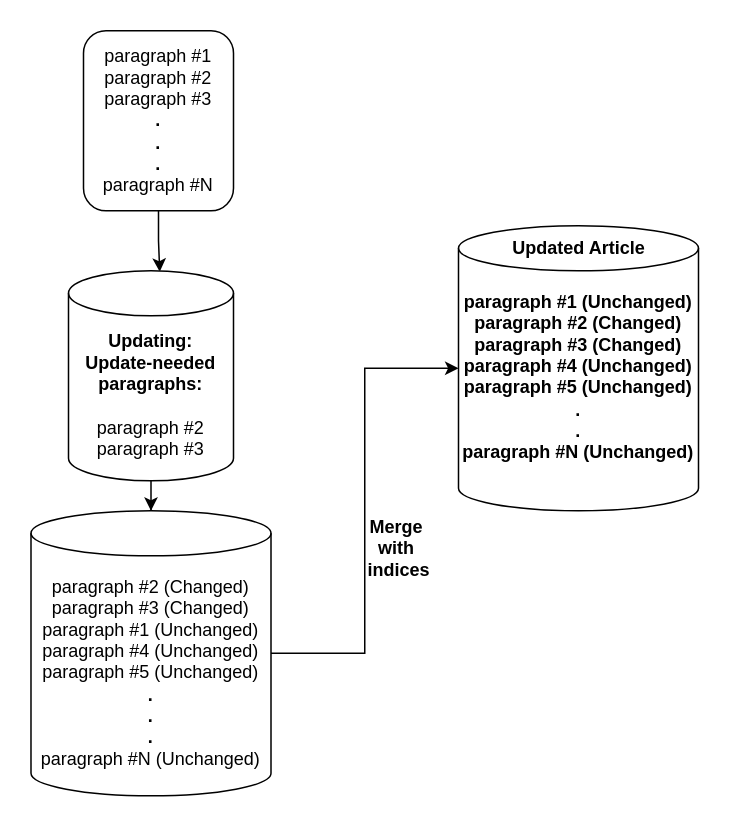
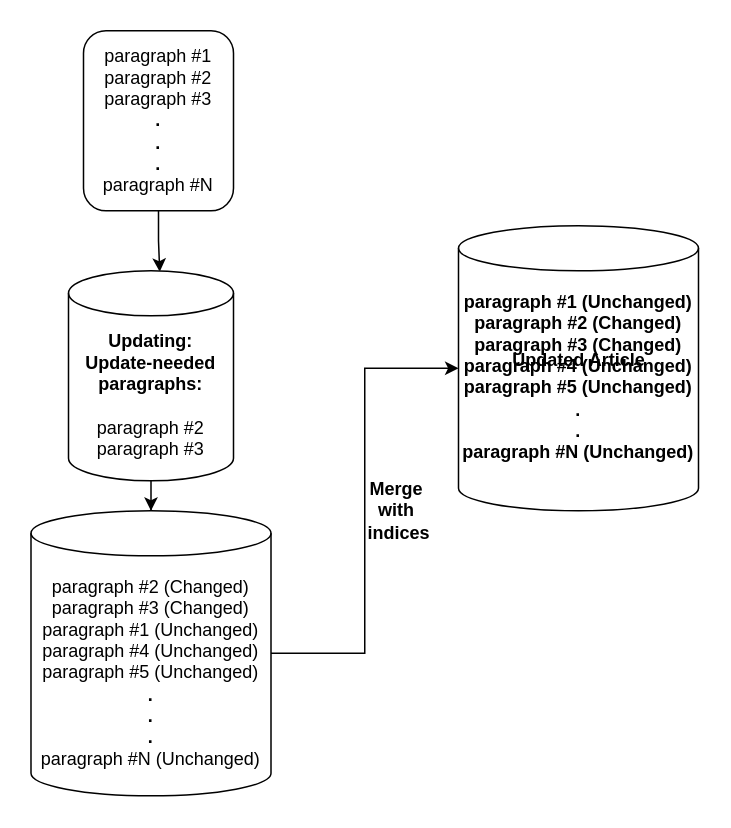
(578, 248) -> (578, 361)
(398, 548) -> (398, 511)
